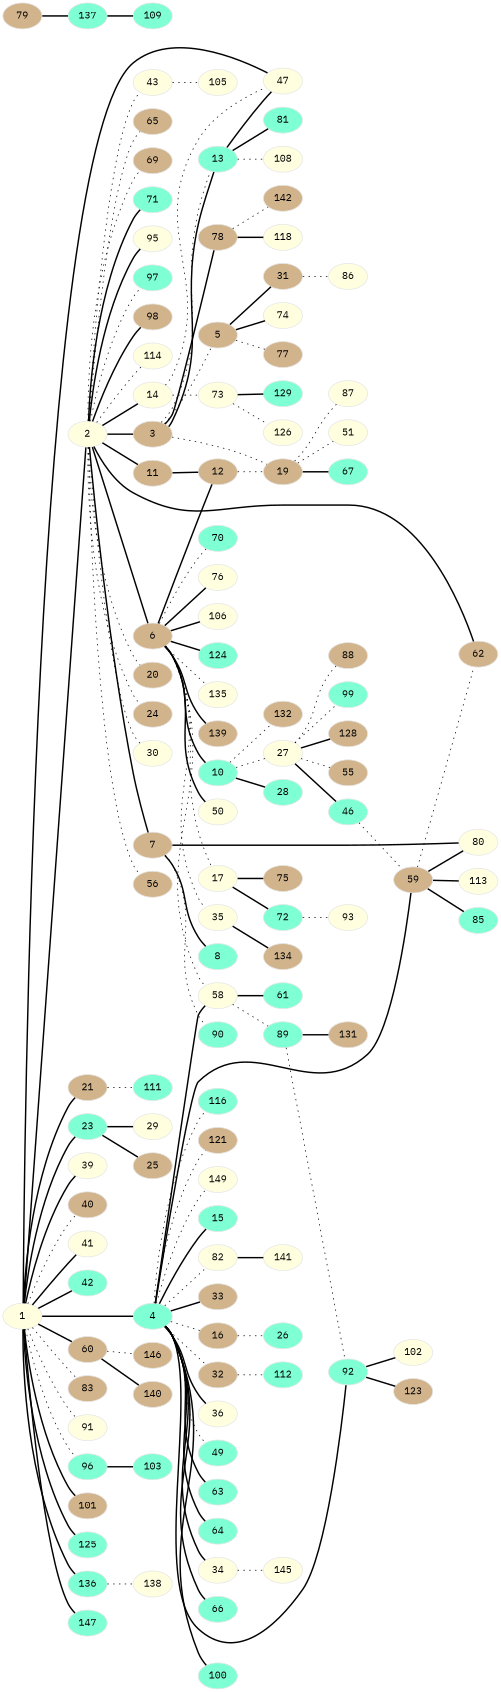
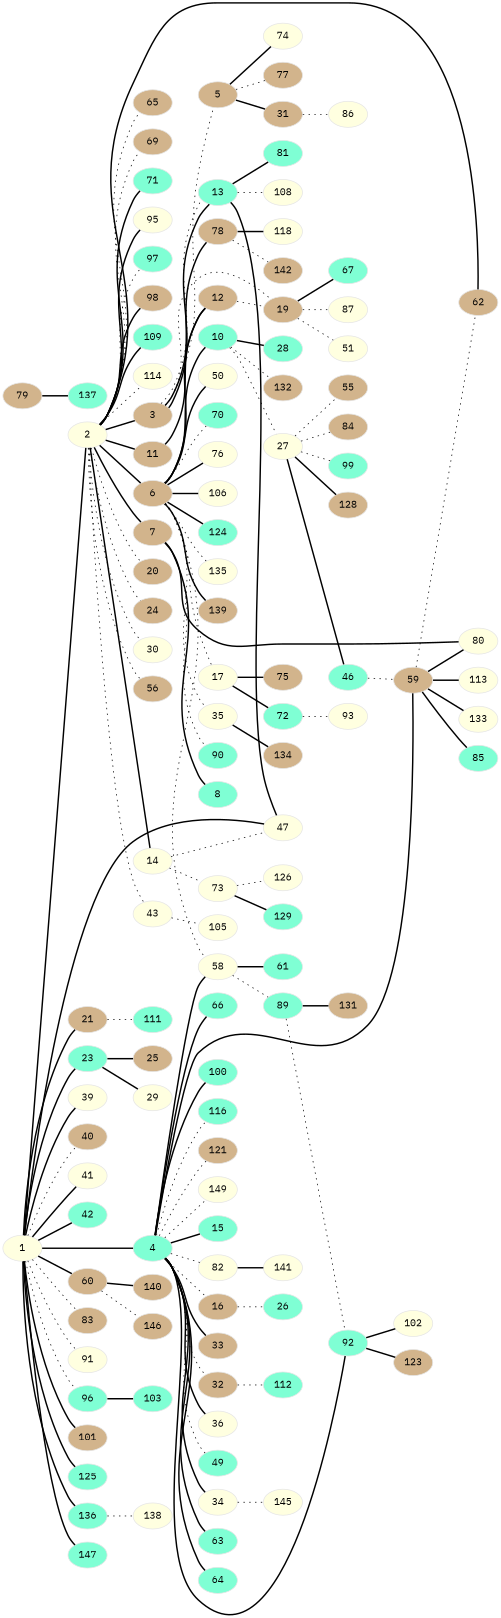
(120, 16) -> (128, 365)
(348, 656) -> (348, 427)
none -> (478, 719)
